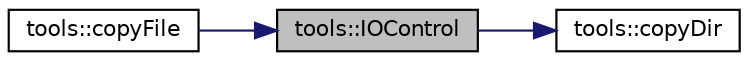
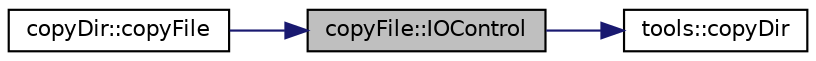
(104, 31) -> (119, 31)
(377, 31) -> (427, 31)
